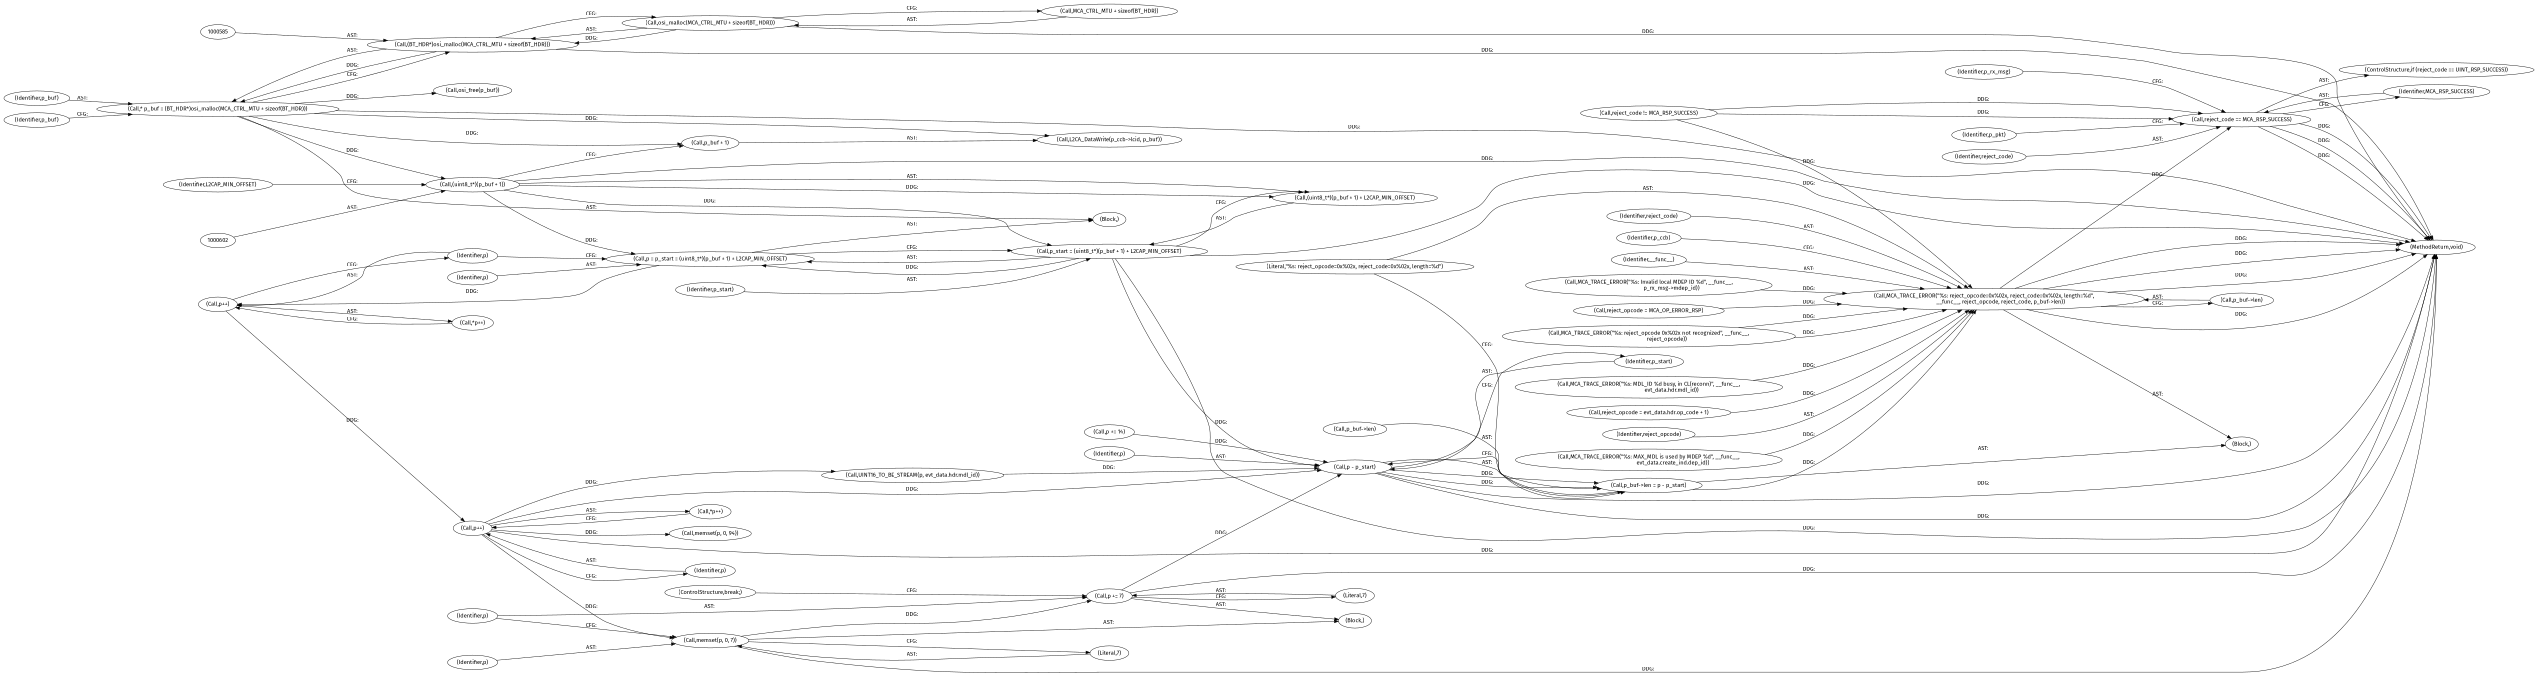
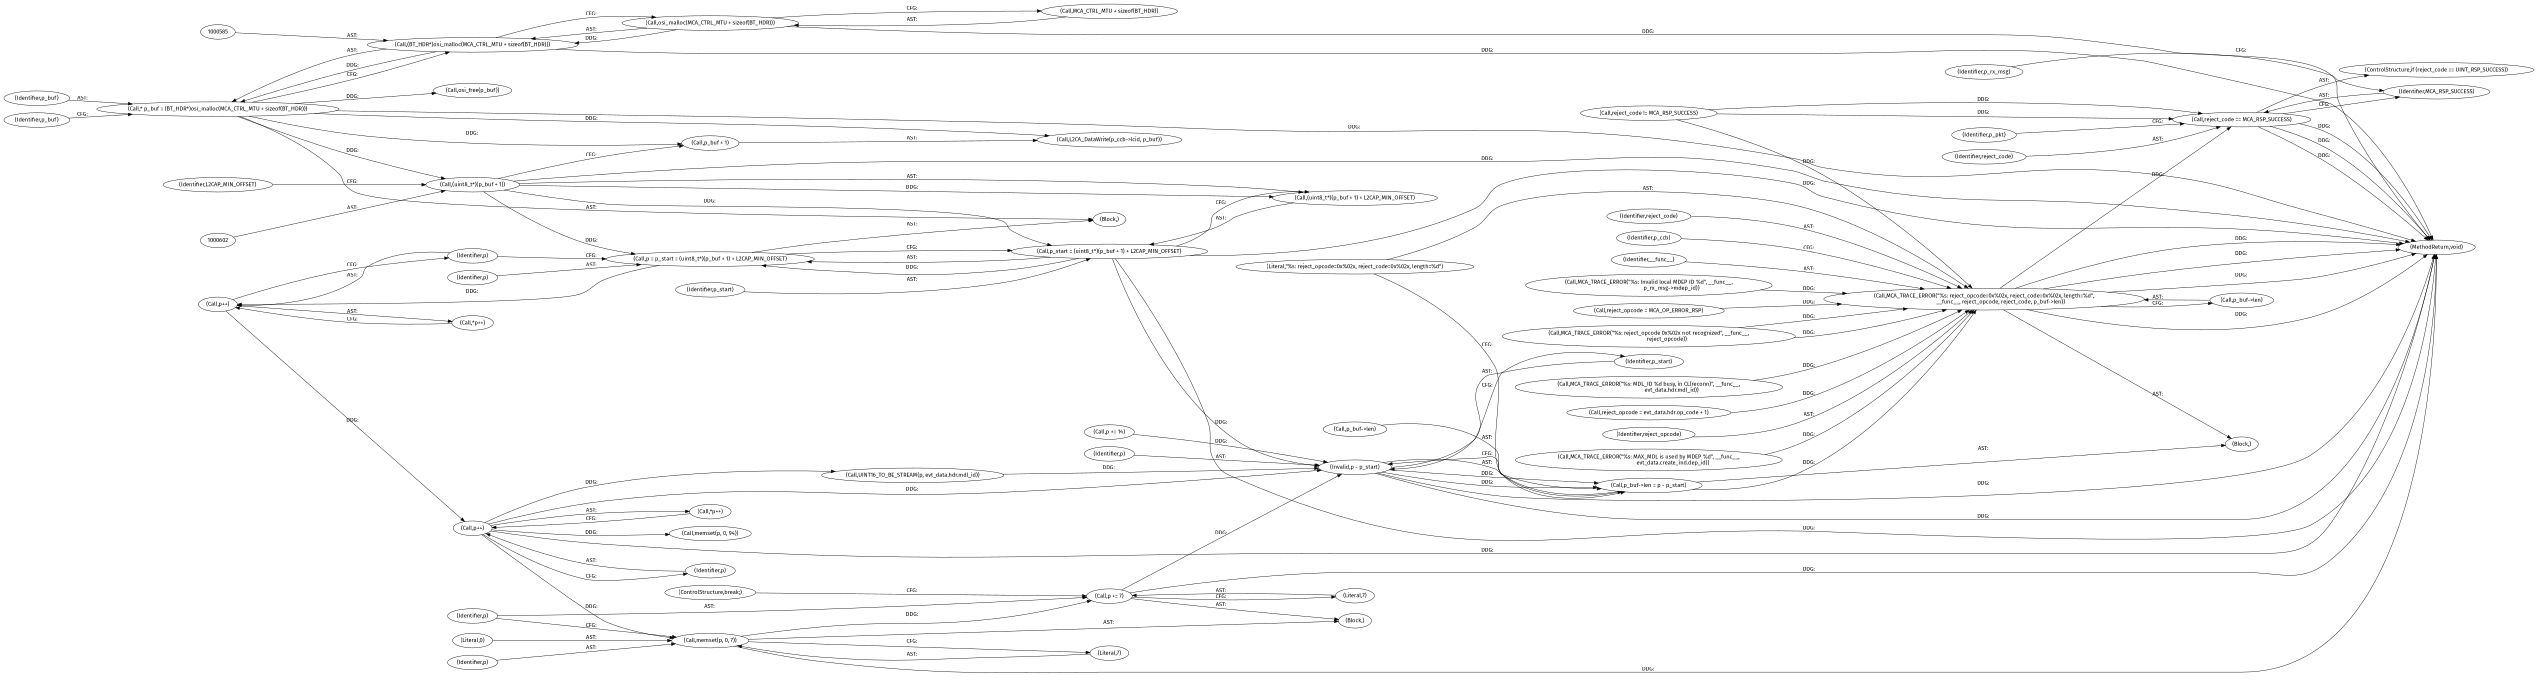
(2125, 79) -> (2160, 53)
(1355, 467) -> (1355, 467)
none -> (473, 641)
